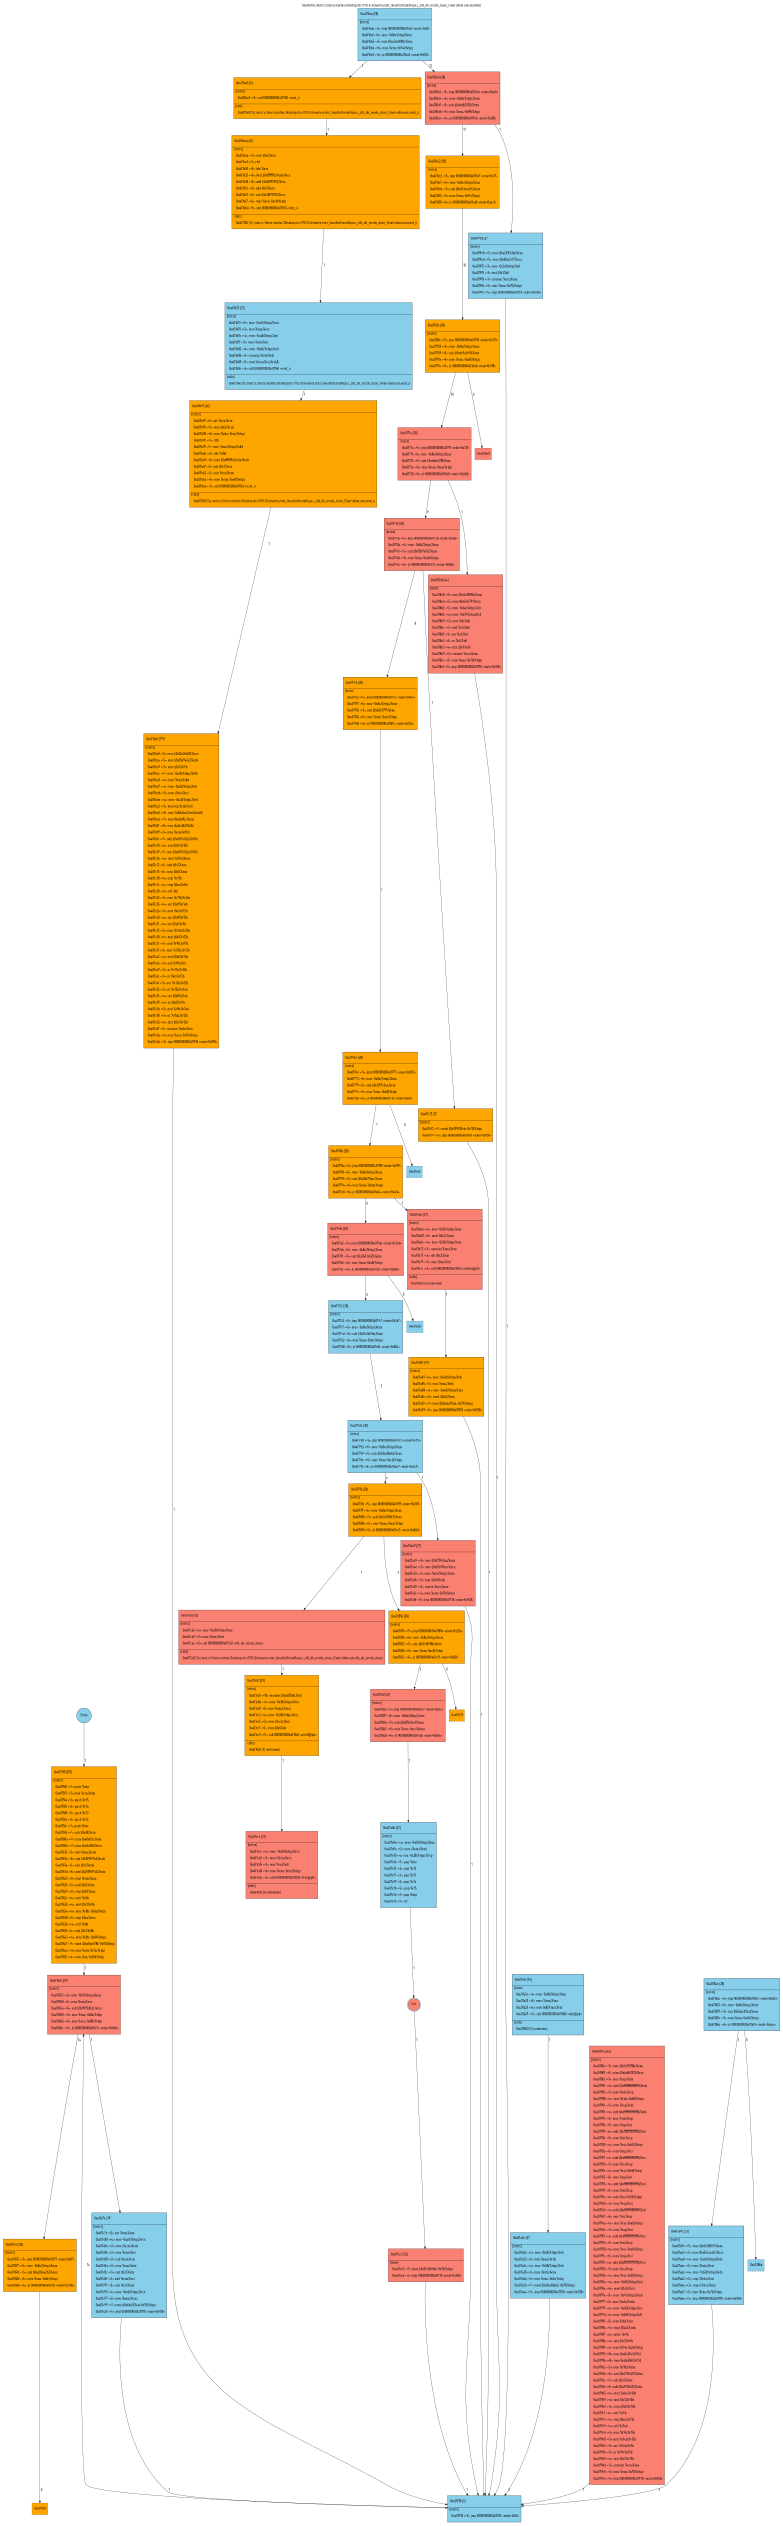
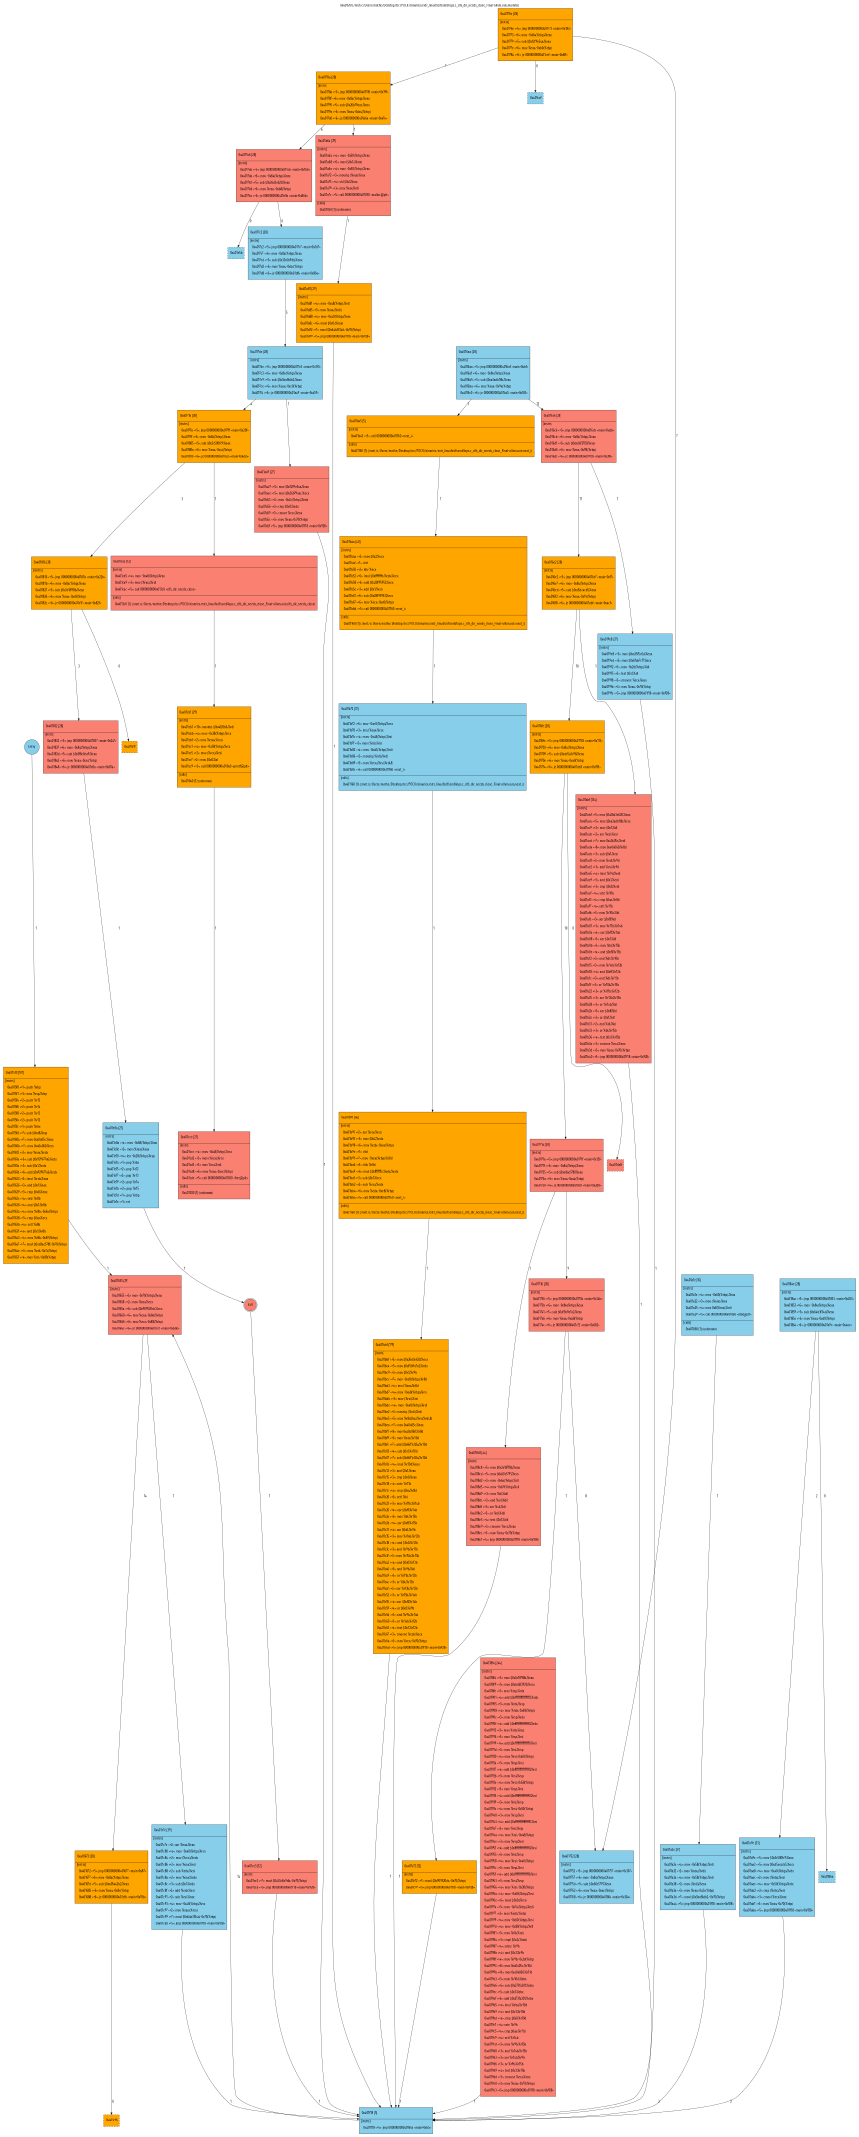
(380, 703) -> (597, 1877)
(380, 890) -> (676, 911)
none -> (613, 929)
